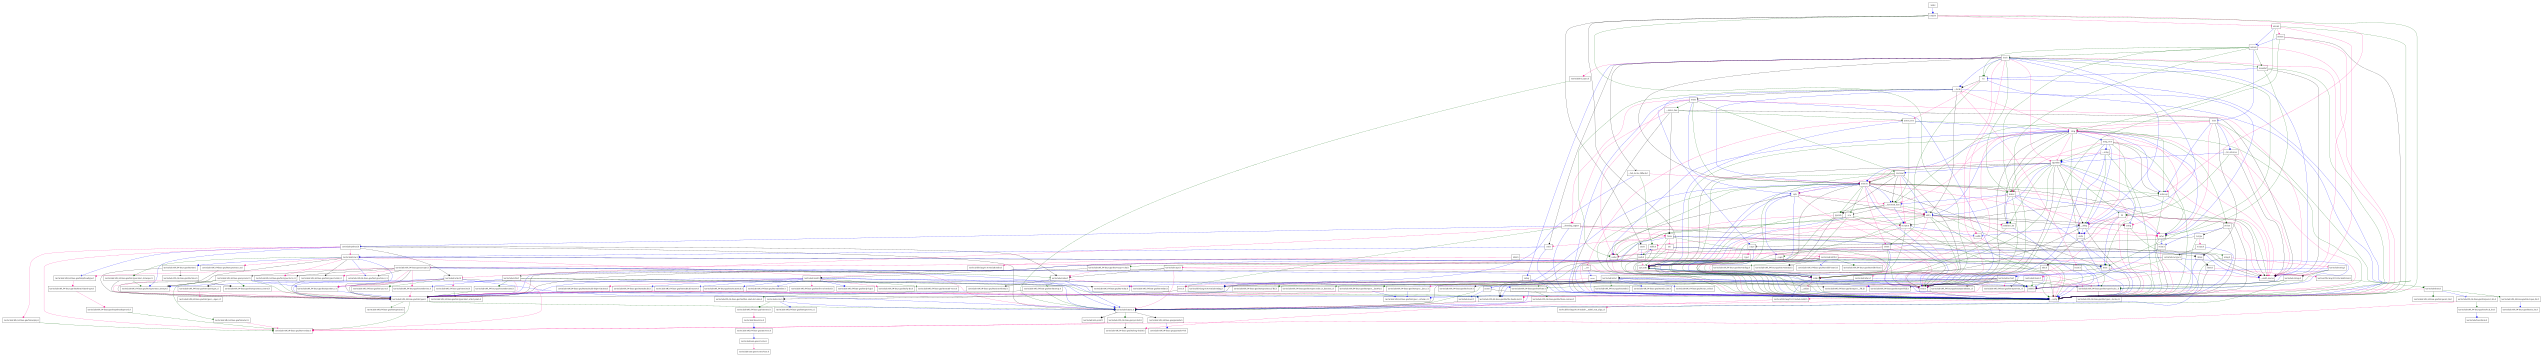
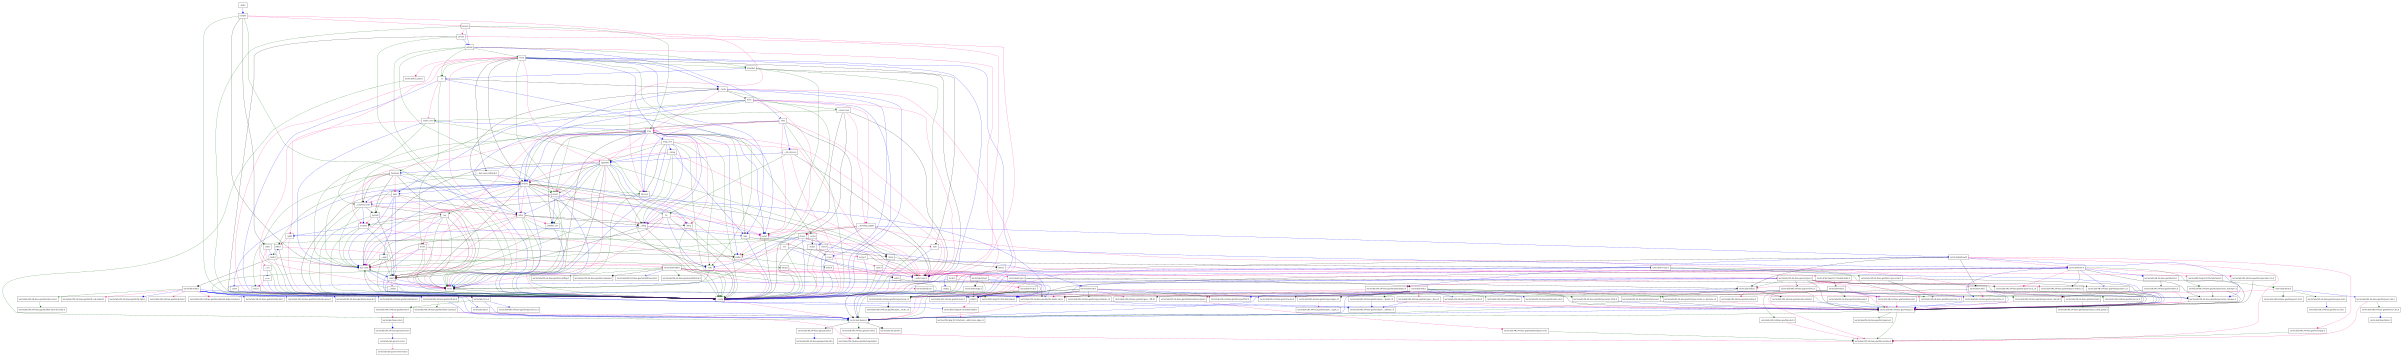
none -> (783, 262)
